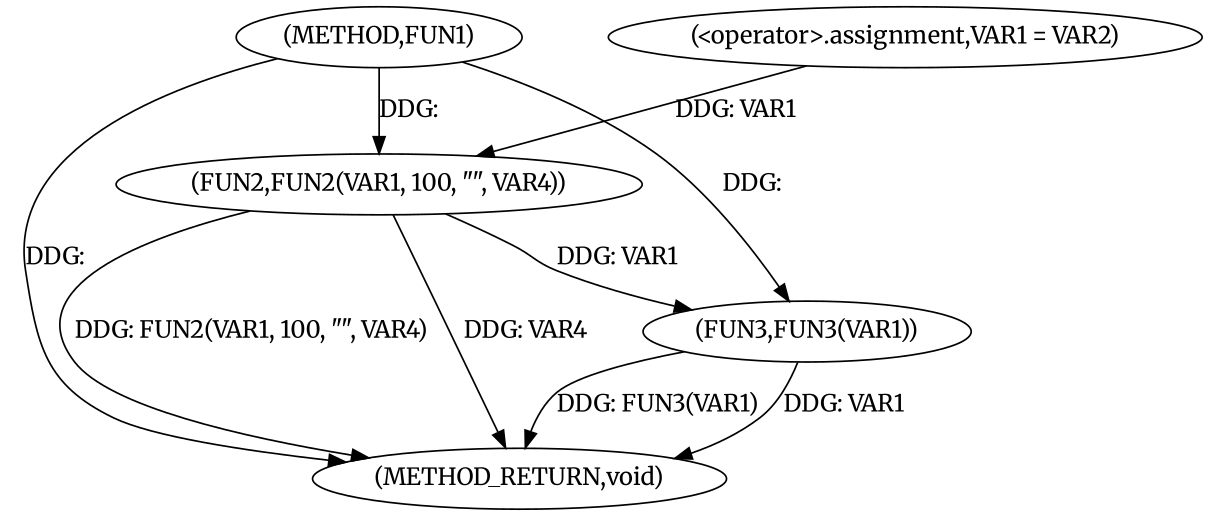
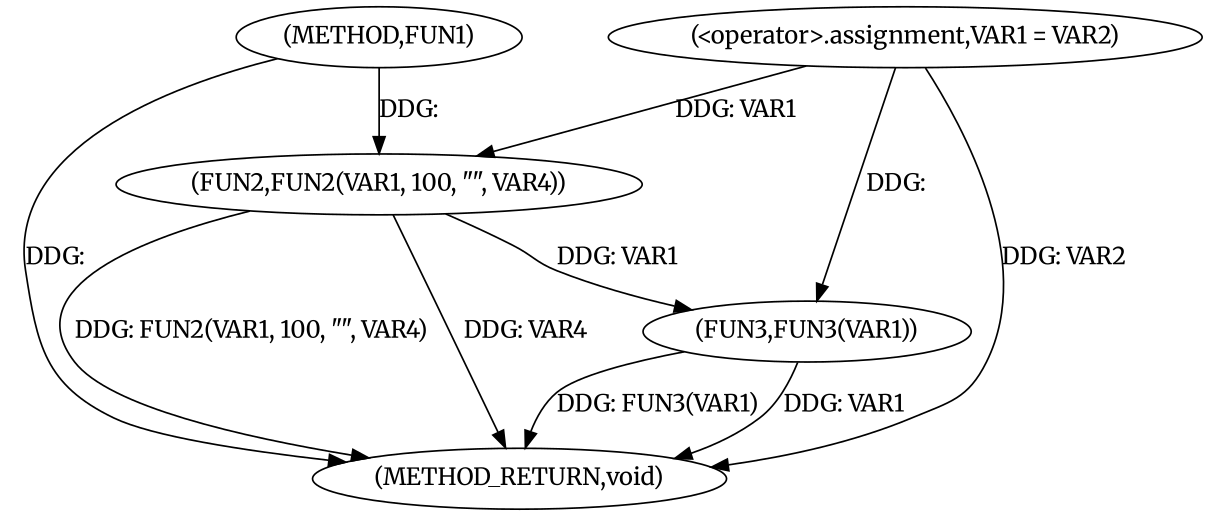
(643, 145) -> (859, 176)
none -> (991, 349)
